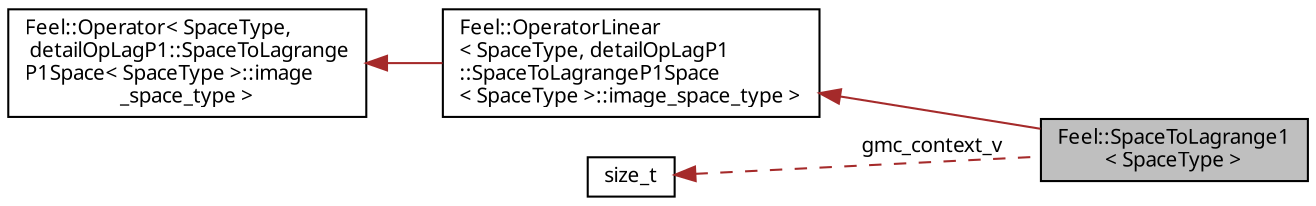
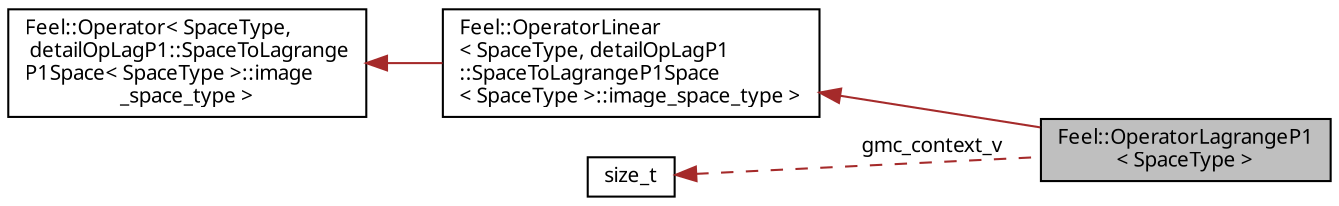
(1174, 150) -> (1186, 150)
